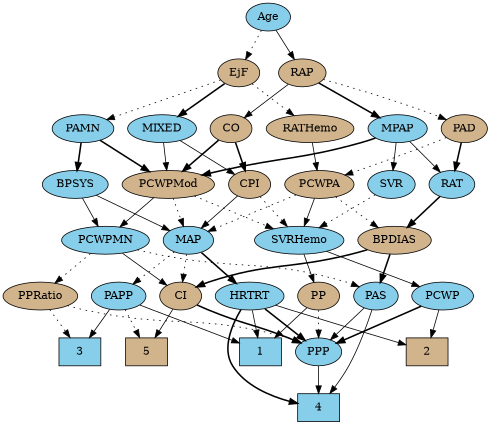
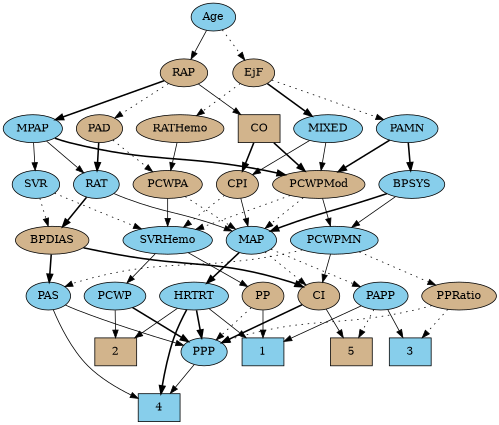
(231, 129) -> (259, 129)
(129, 211) -> (332, 210)
(356, 212) -> (43, 208)
none -> (175, 213)
